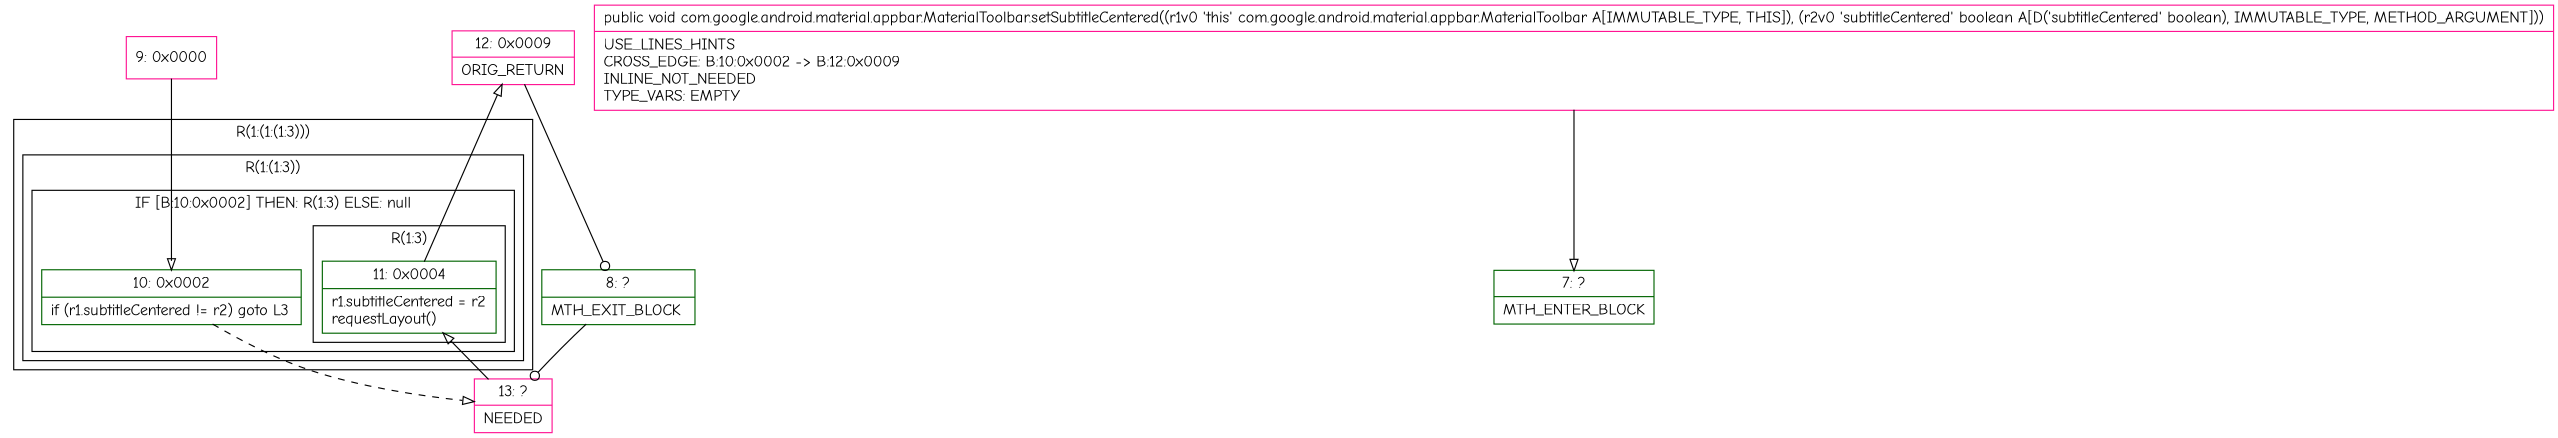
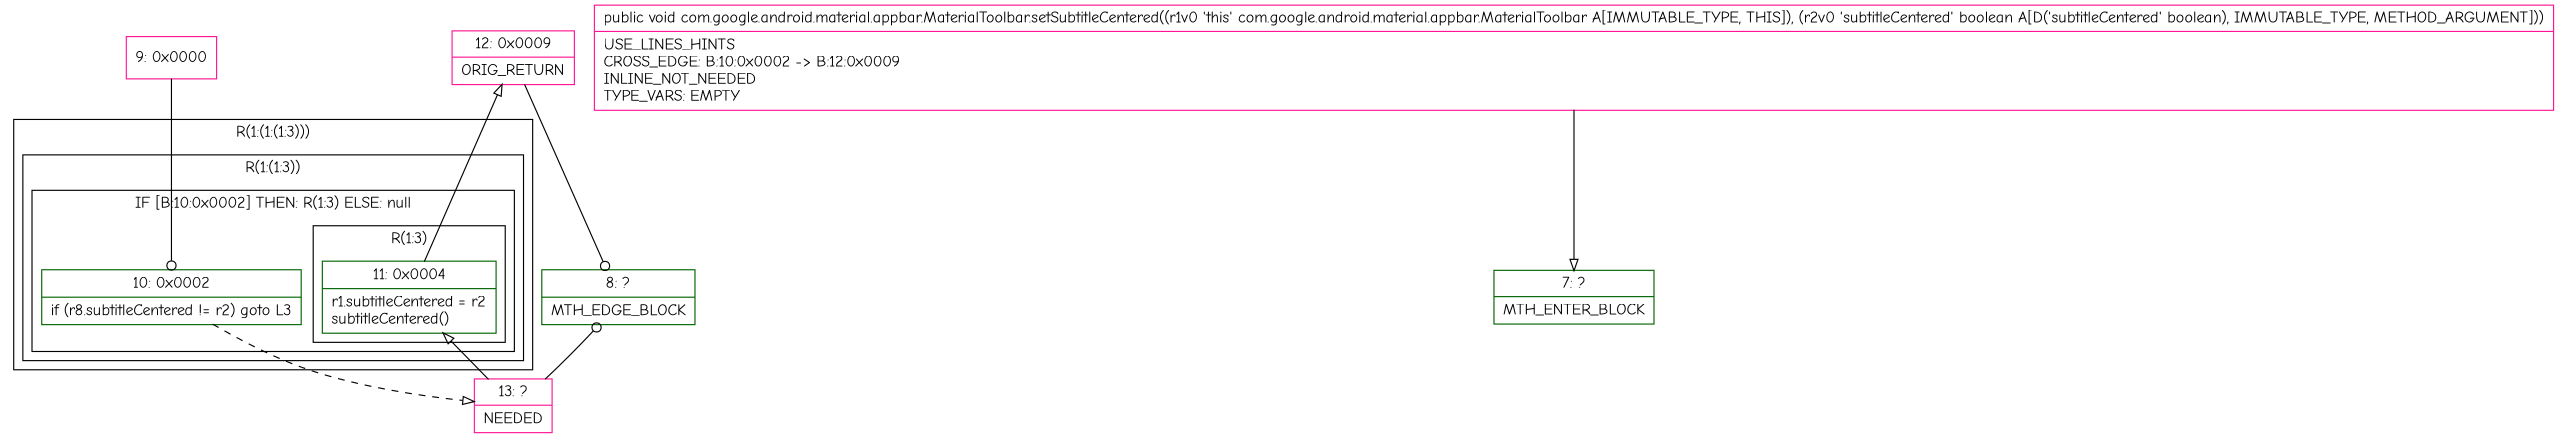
(171, 170) -> (171, 170)
(170, 310) -> (171, 310)
(616, 310) -> (618, 310)
(384, 319) -> (390, 319)
(562, 348) -> (570, 355)
